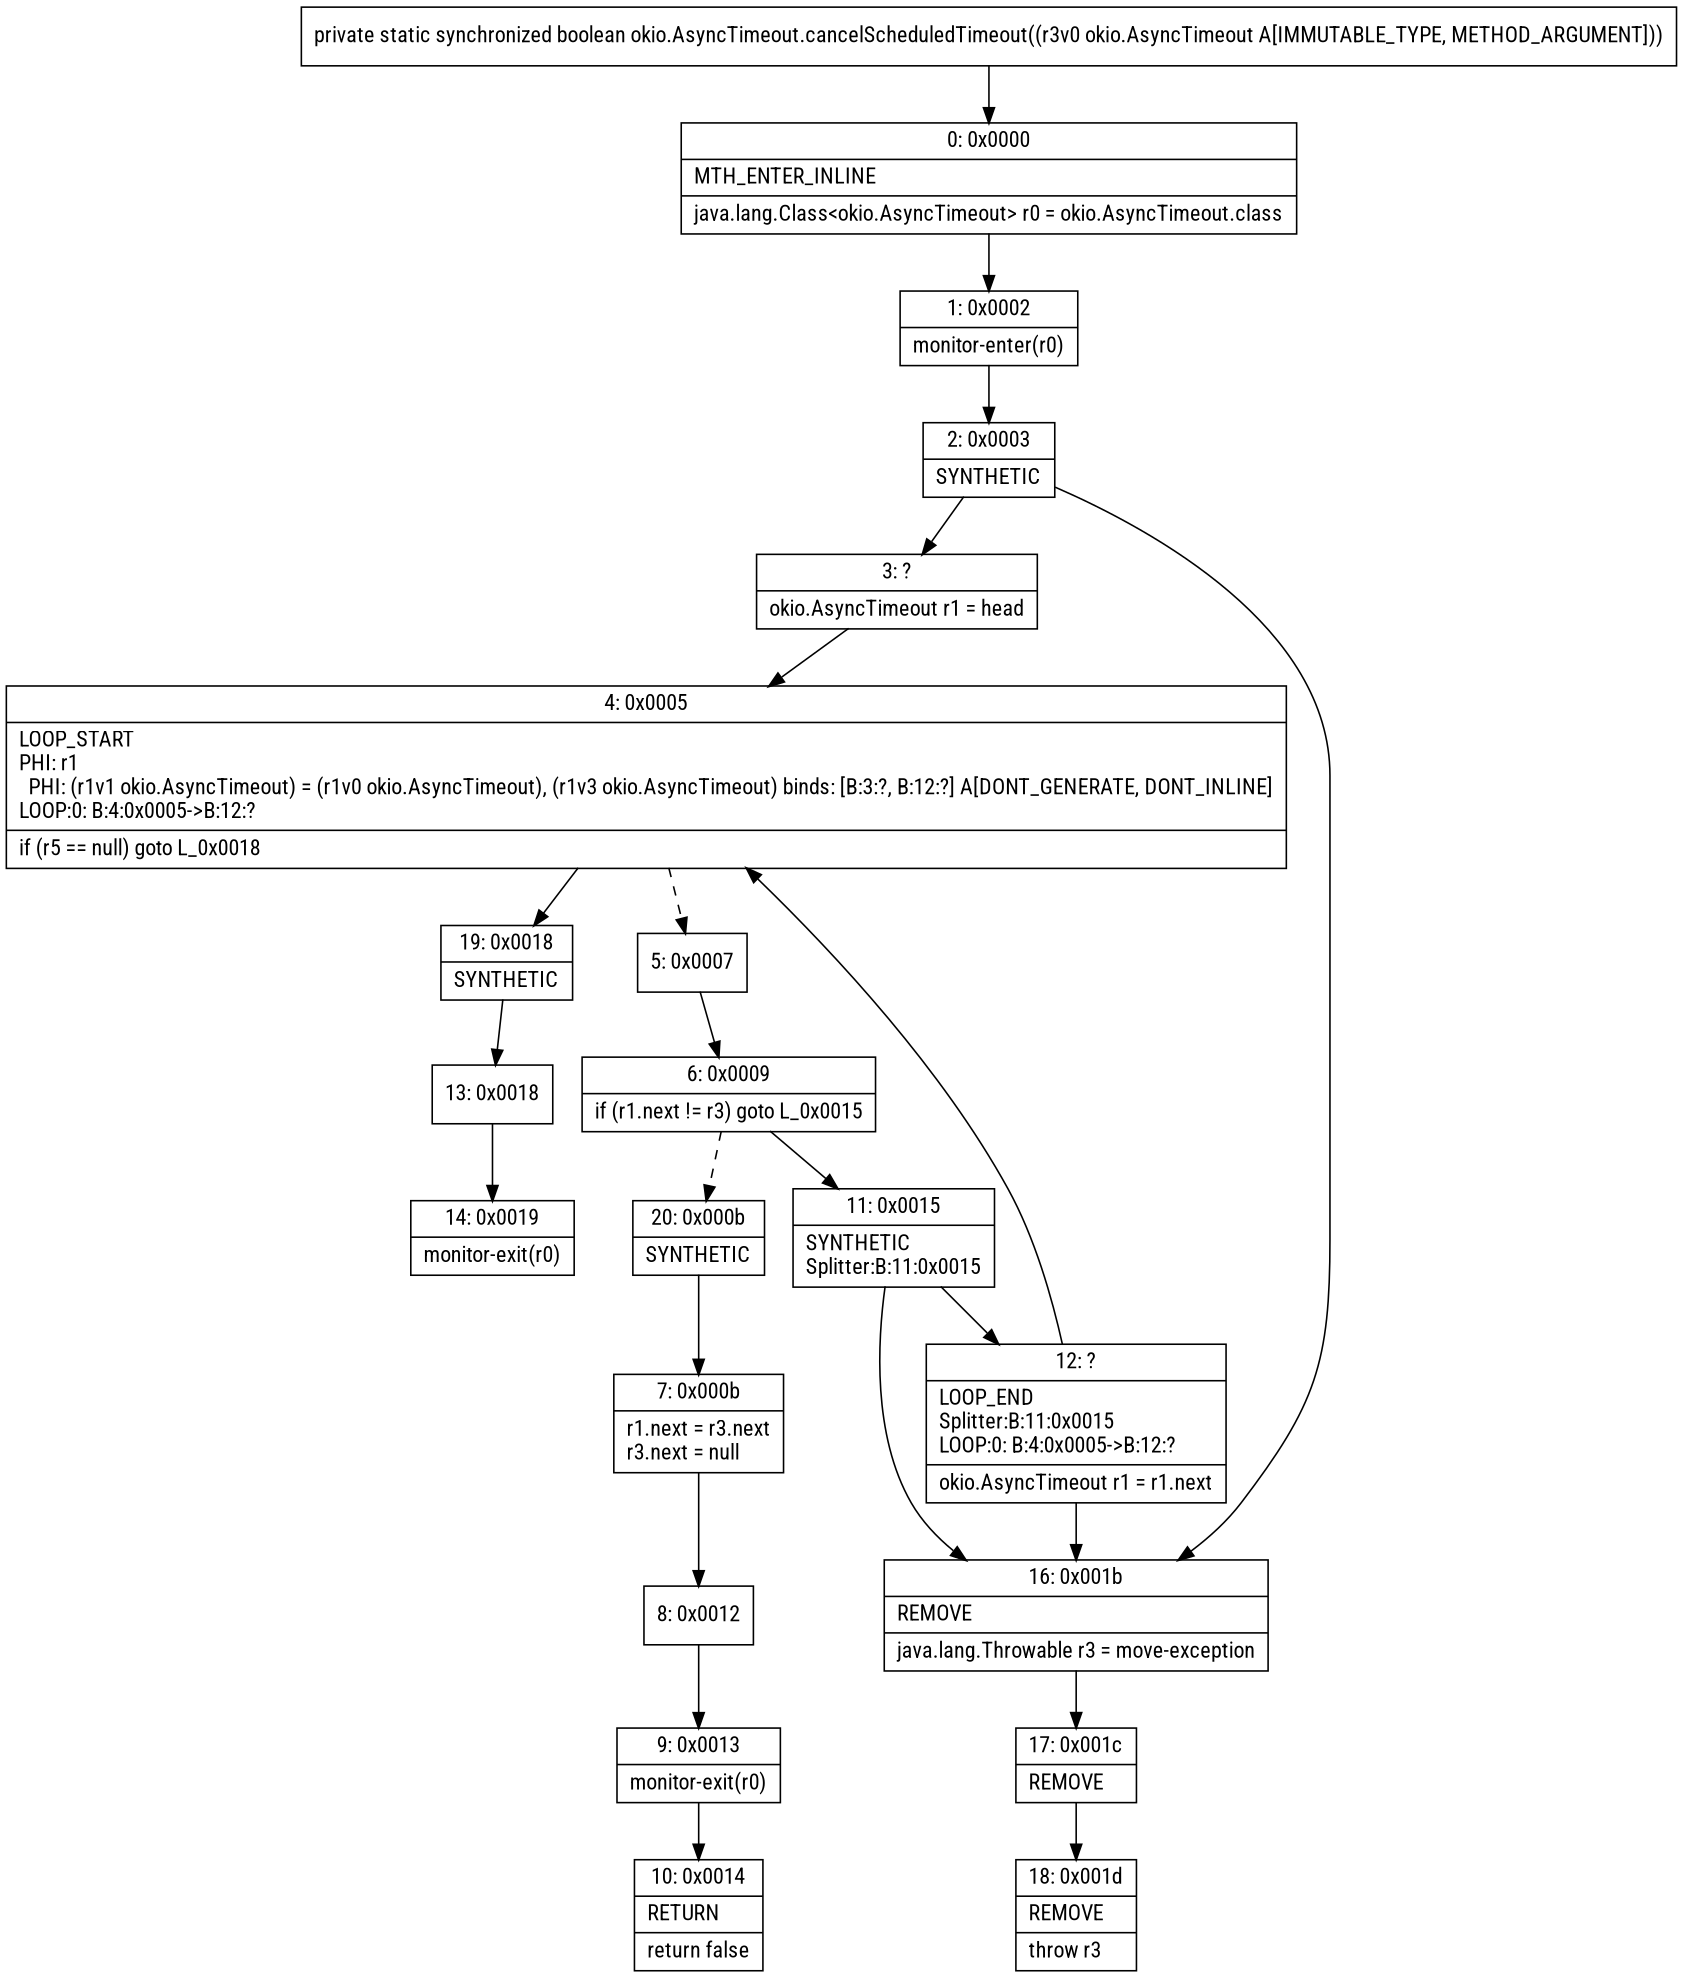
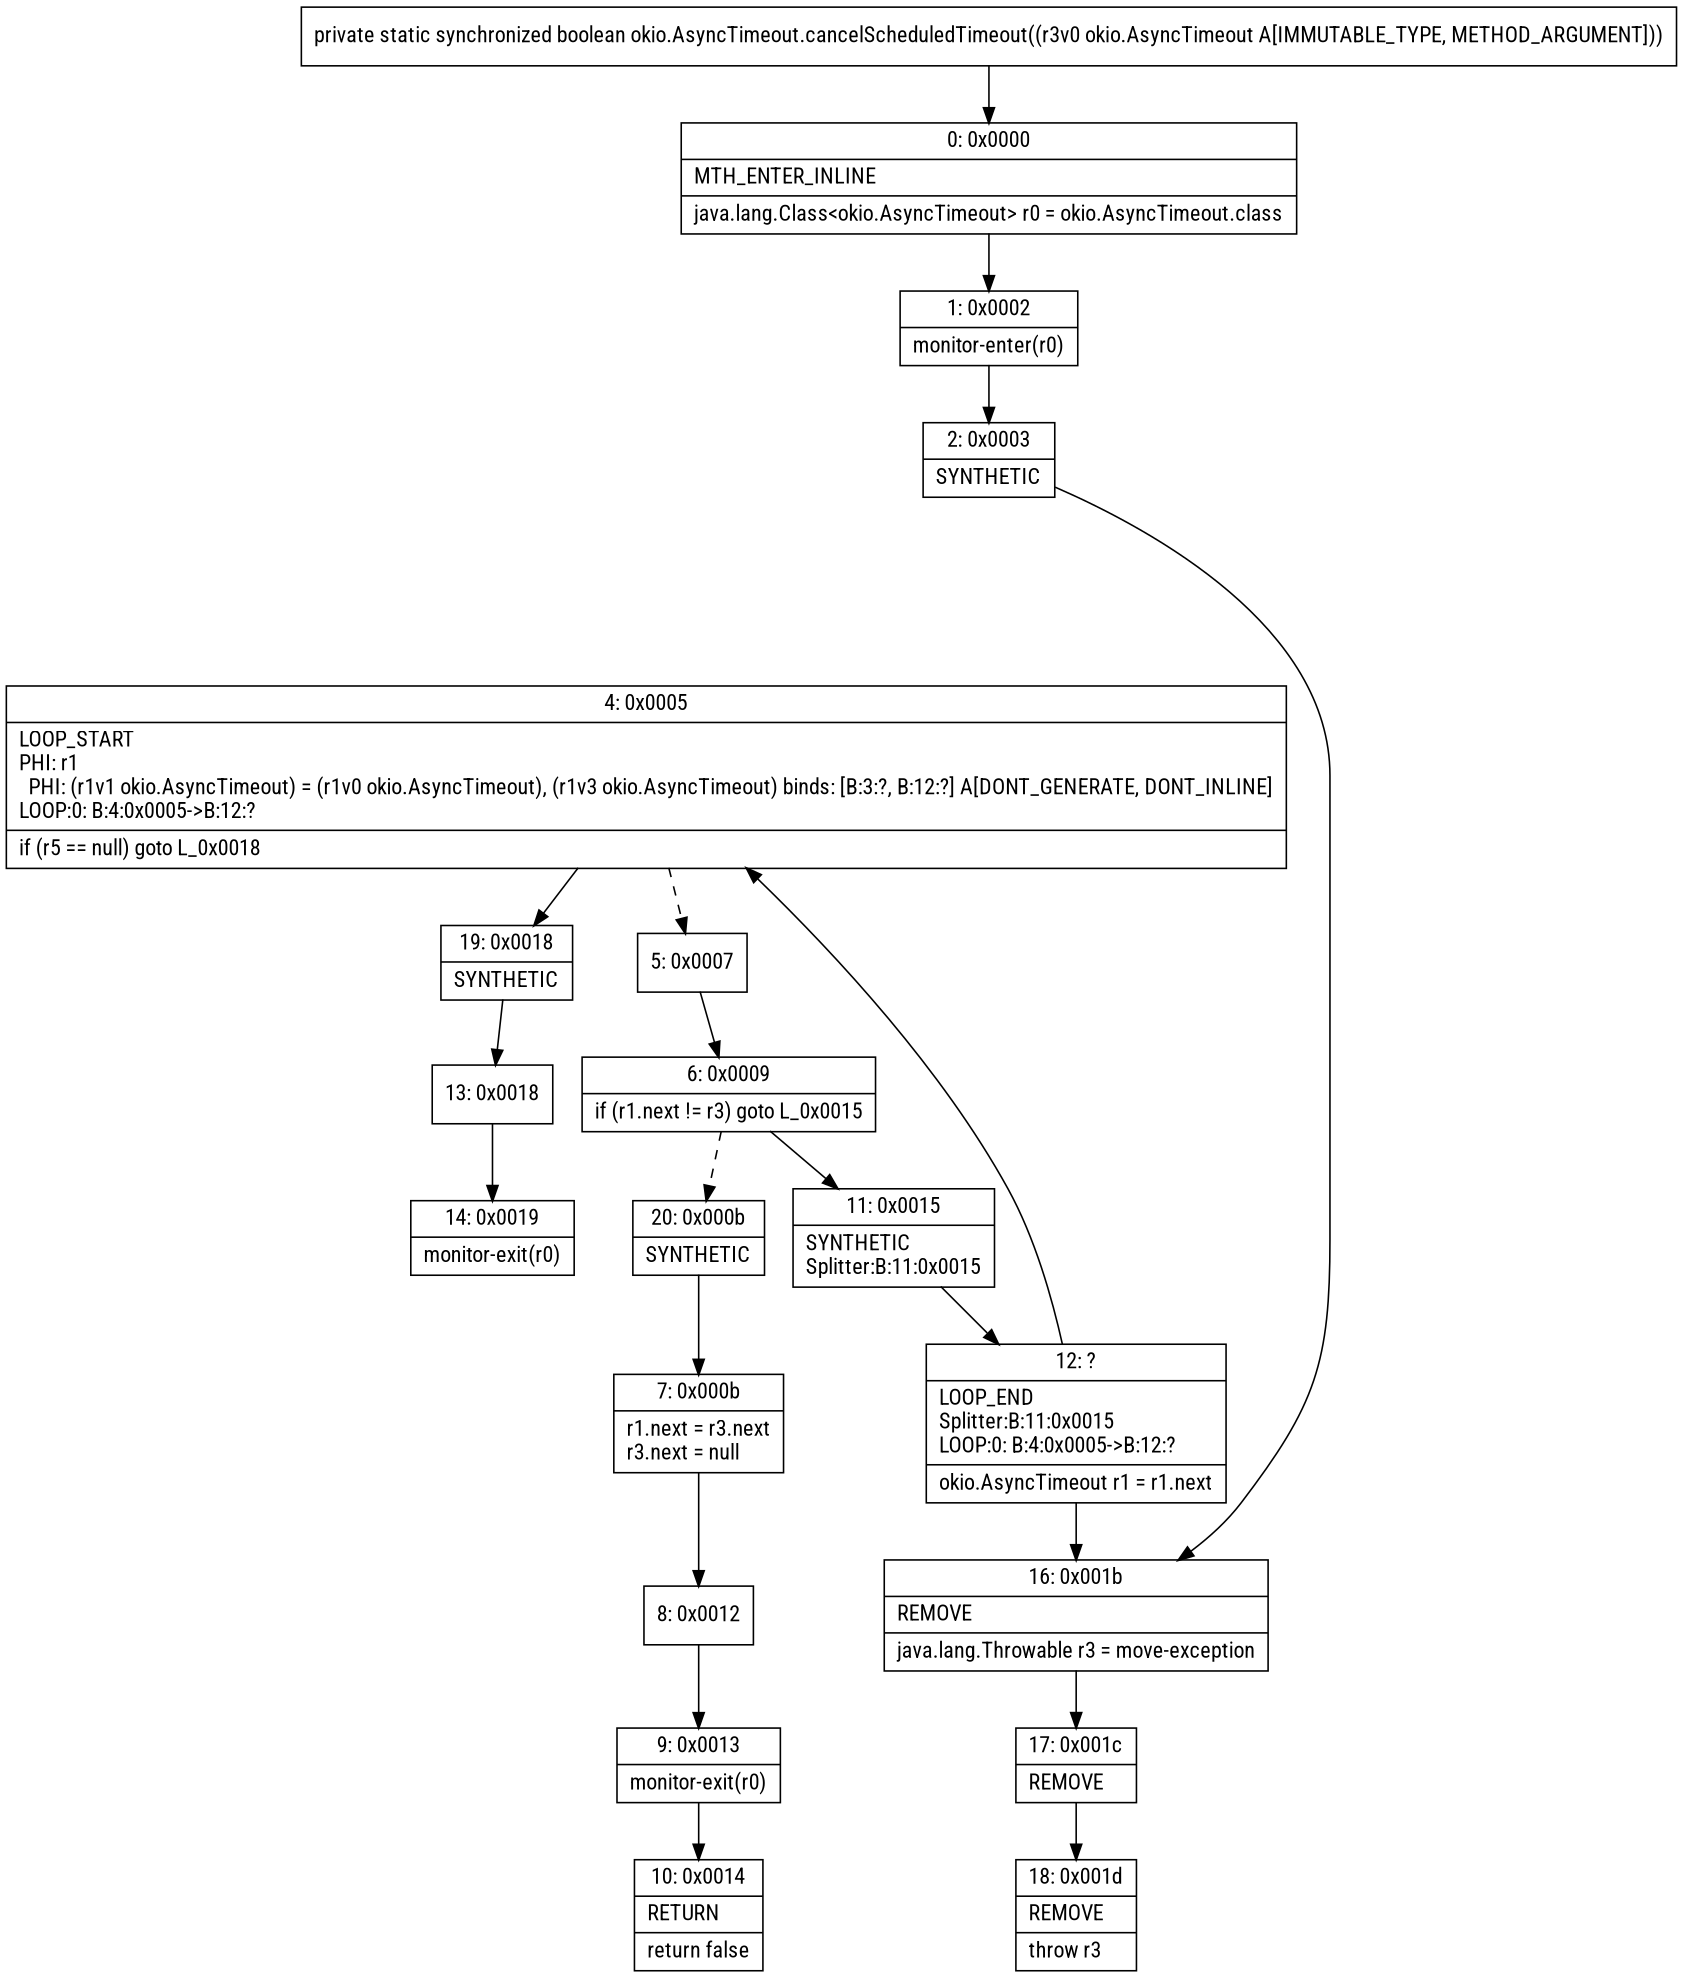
(897, 592) -> none
(886, 1429) -> none
